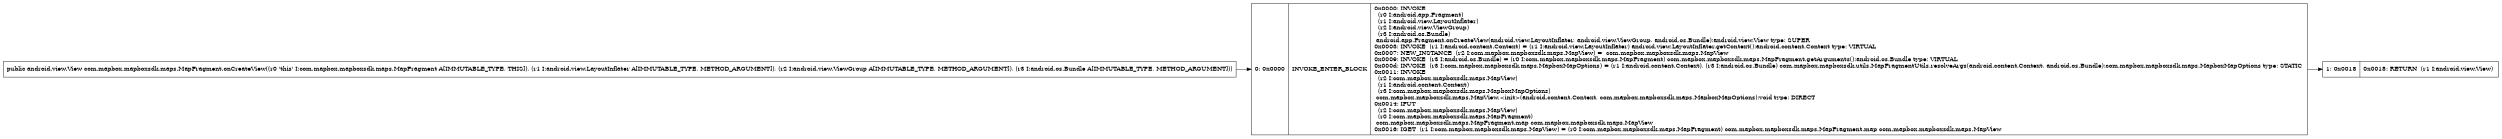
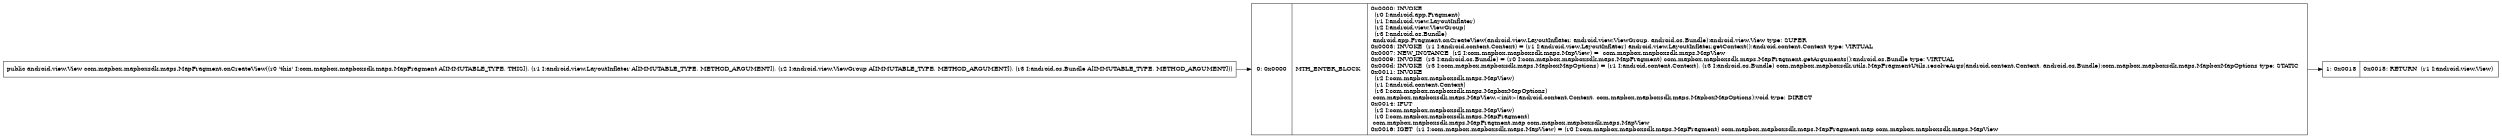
(1330, 69) -> (1328, 69)
